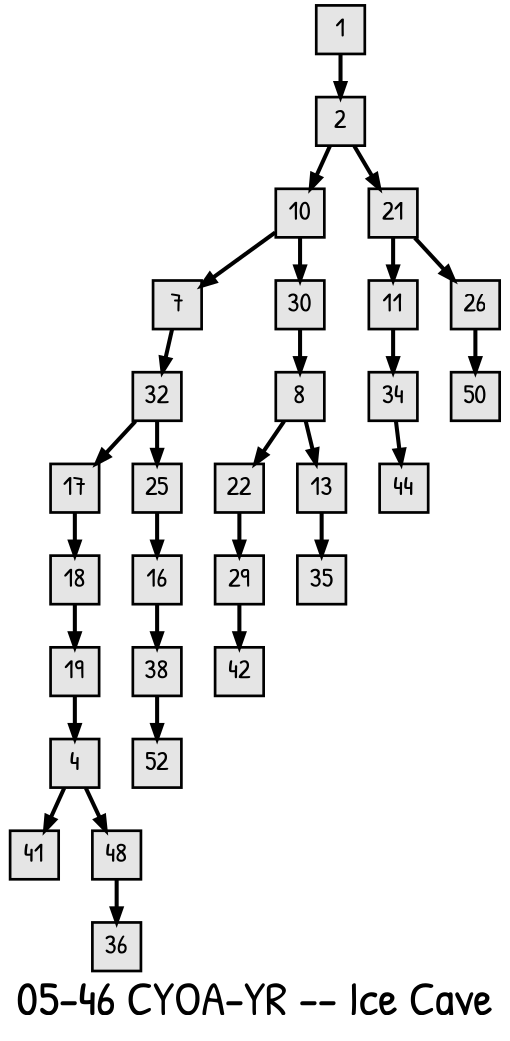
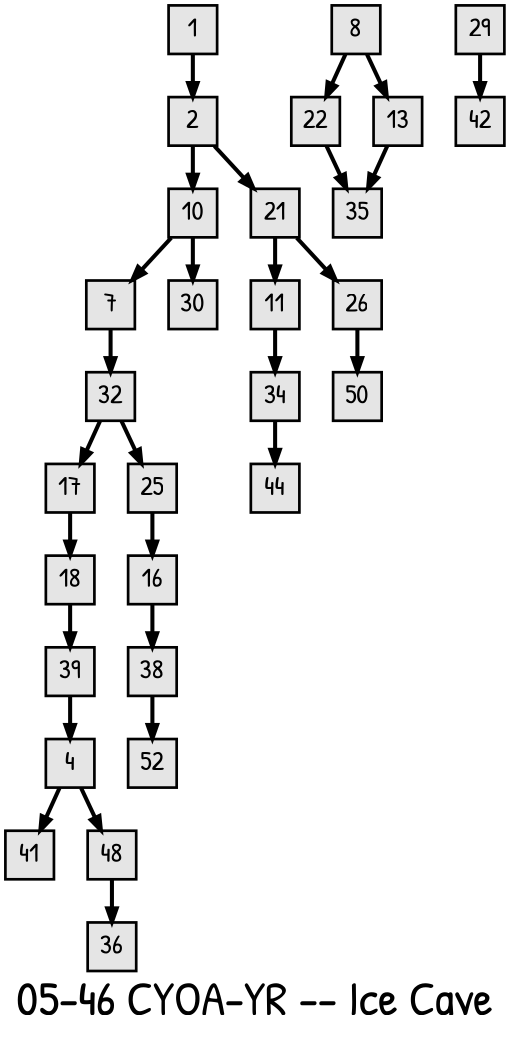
(300, 344) -> none
(239, 527) -> (334, 161)
(75, 672) -> (70, 672)
